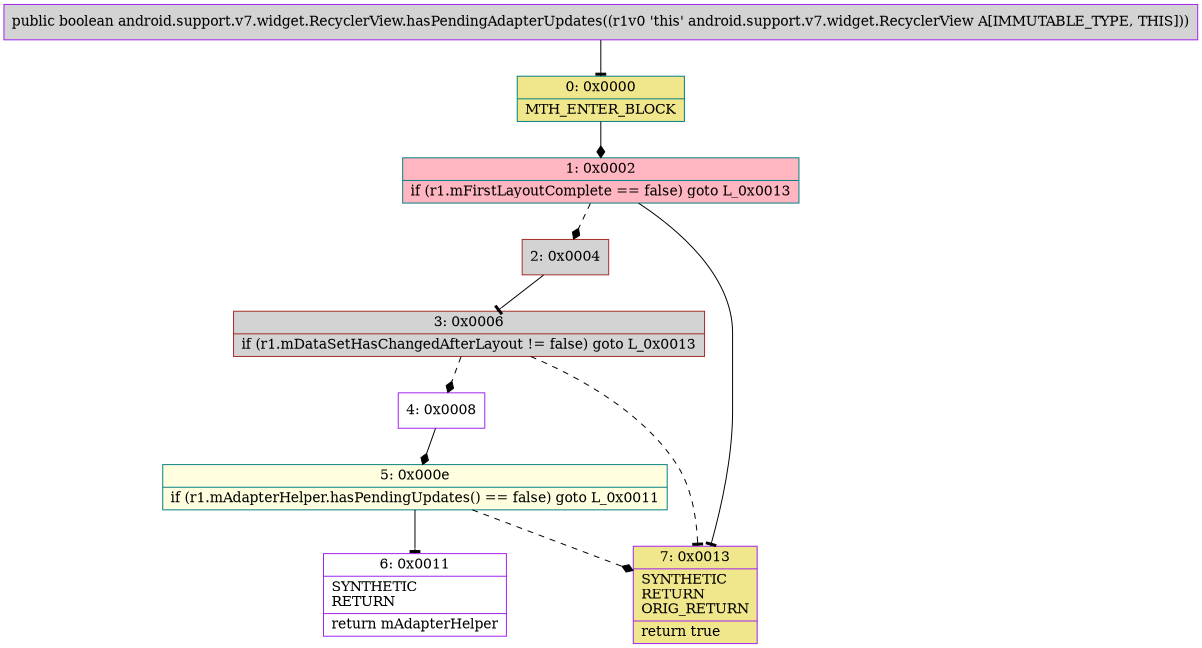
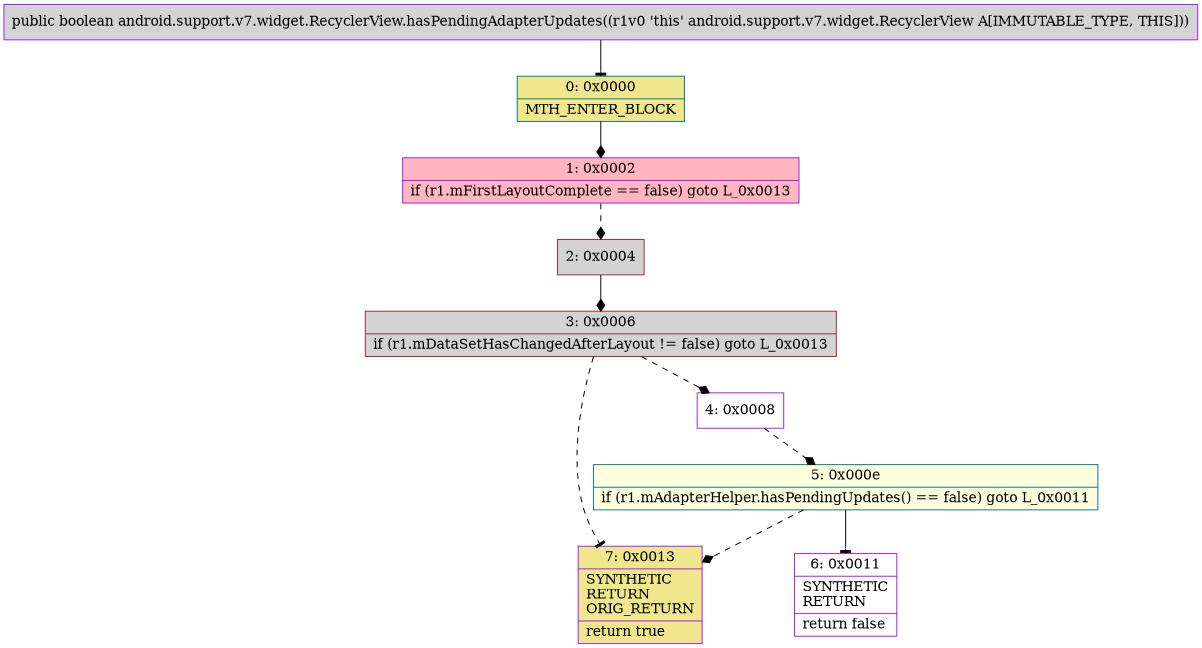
(601, 180) -> (601, 180)
(522, 291) -> (601, 287)
(733, 355) -> none
(431, 441) -> (785, 443)
(415, 624) -> (844, 624)
